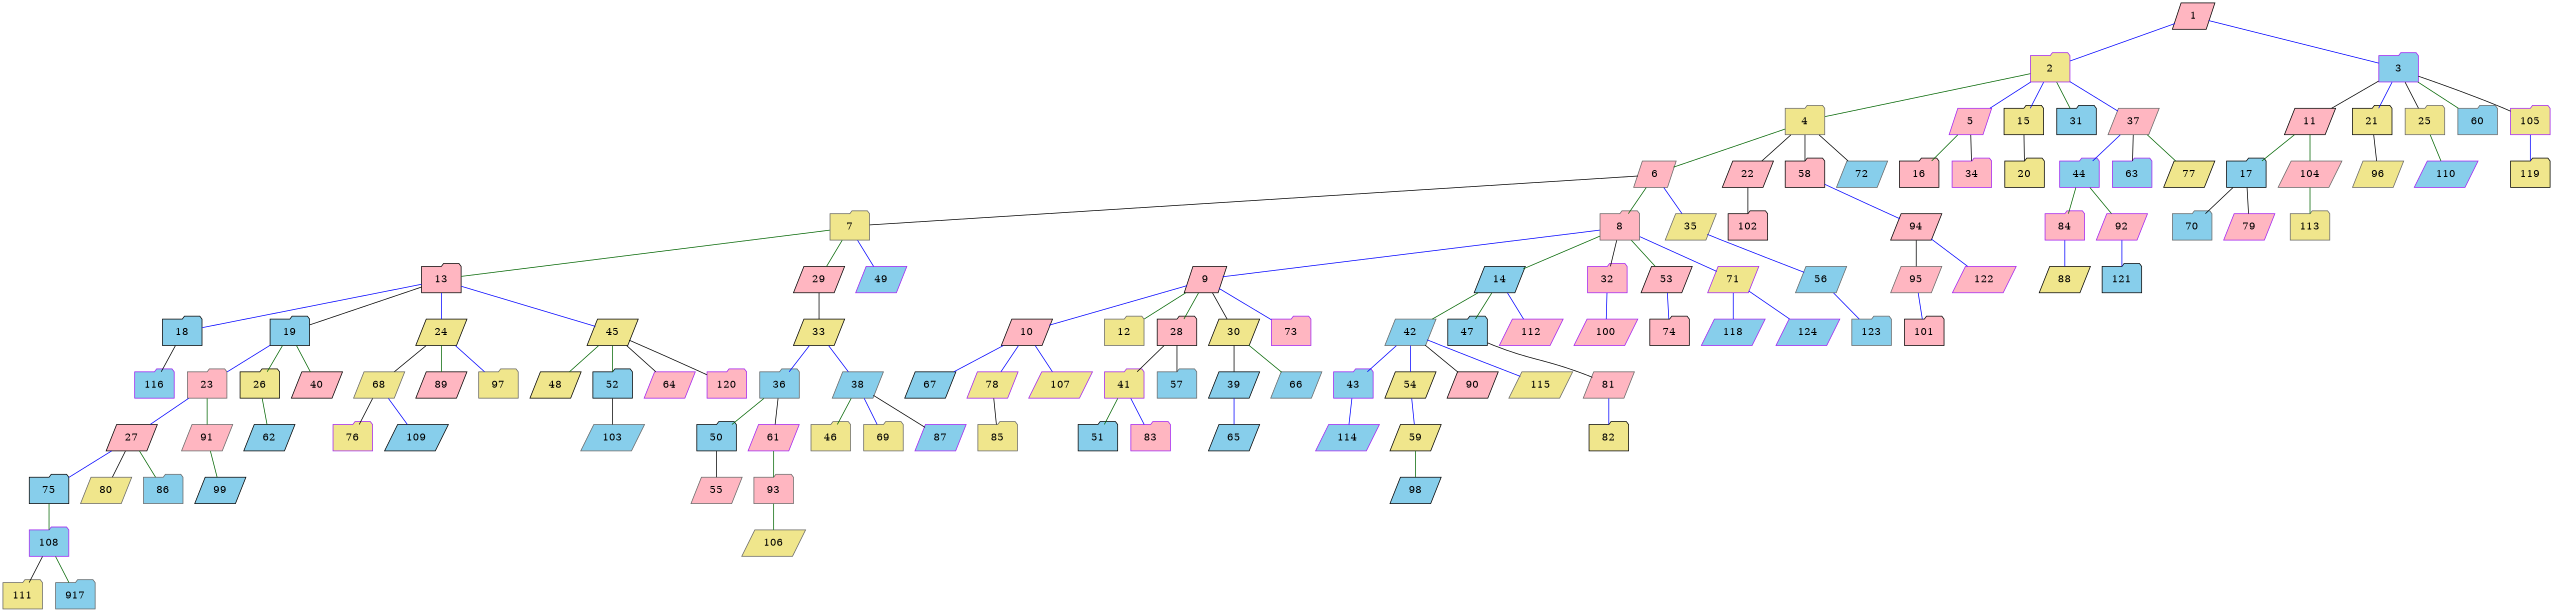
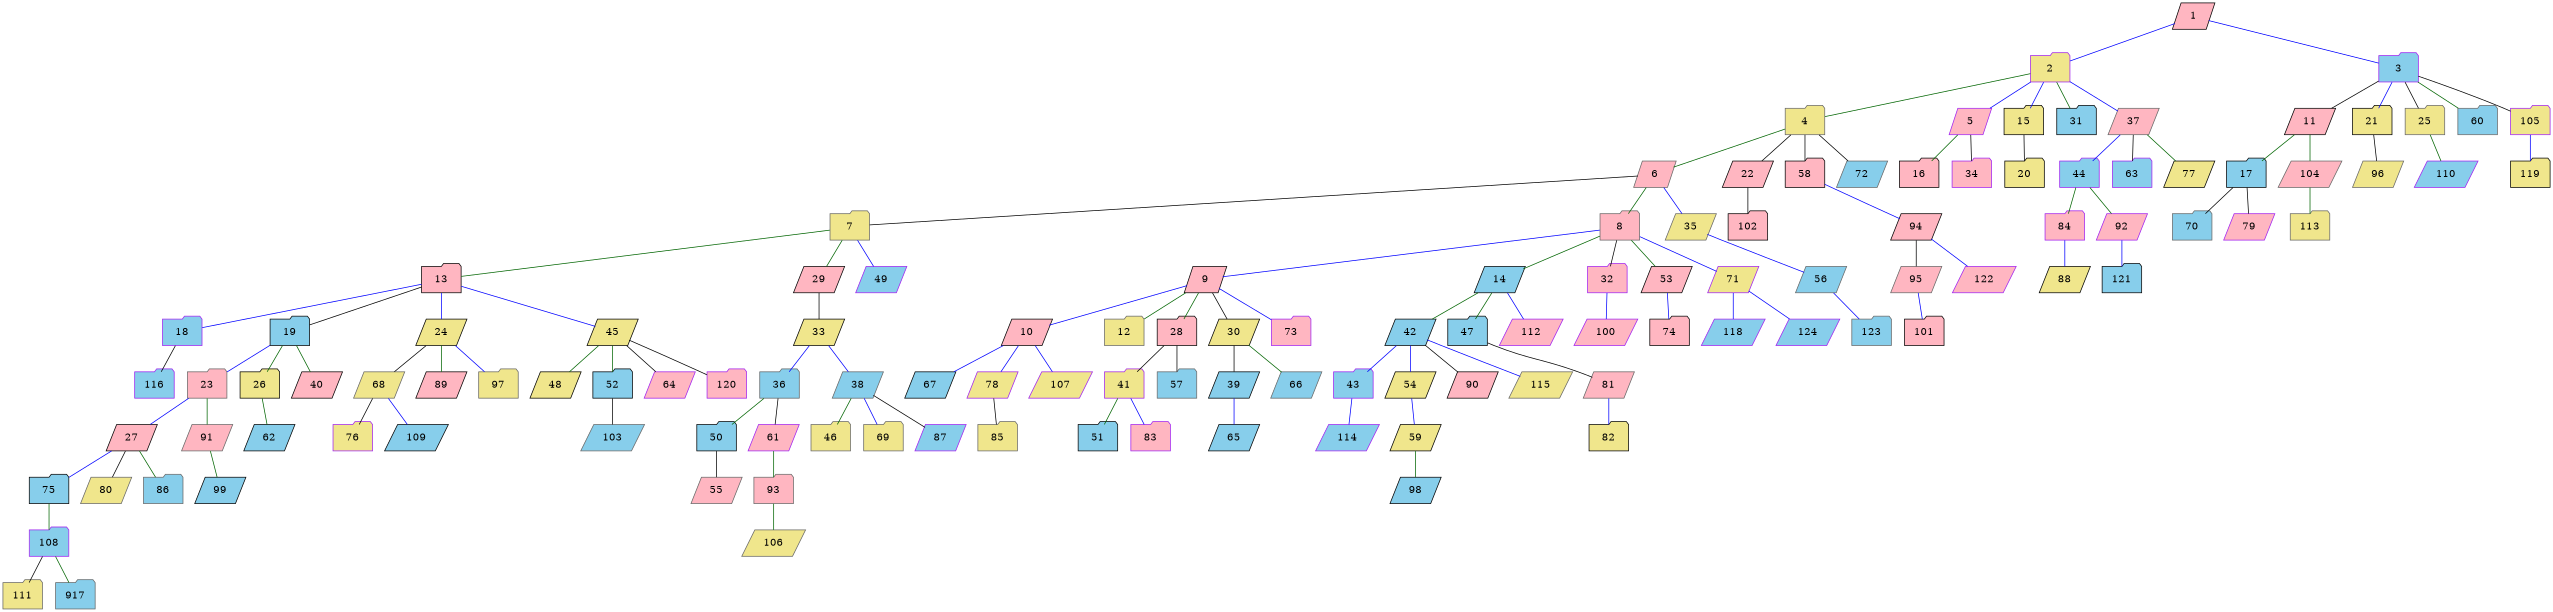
(182, 332) -> (182, 332)
(1410, 332) -> (1410, 332)
